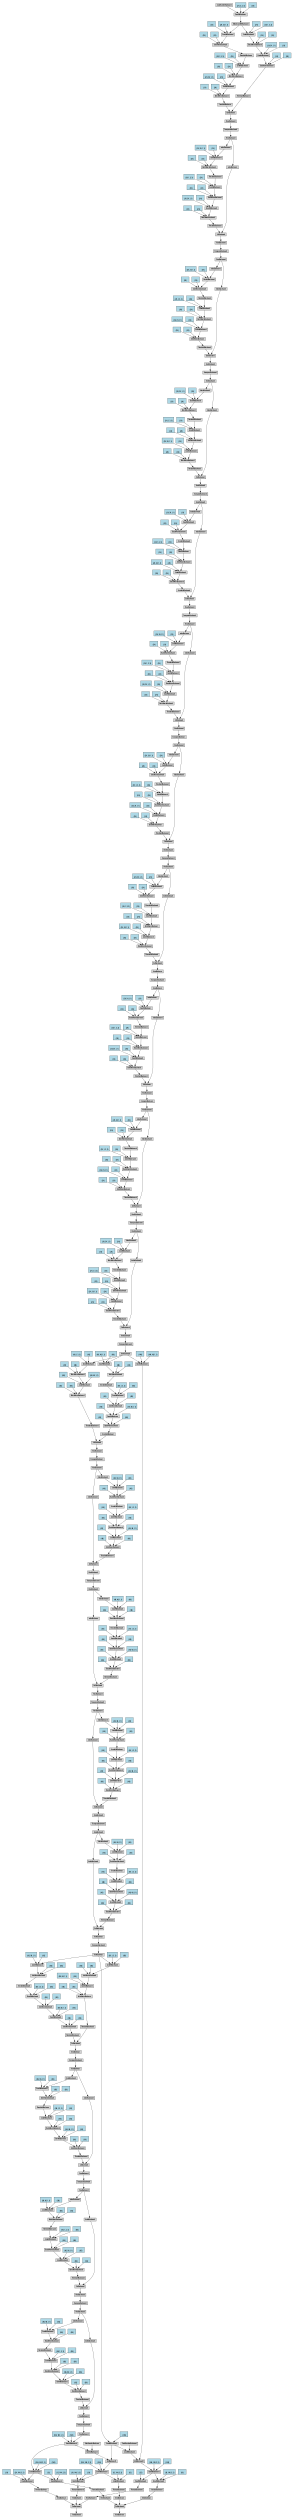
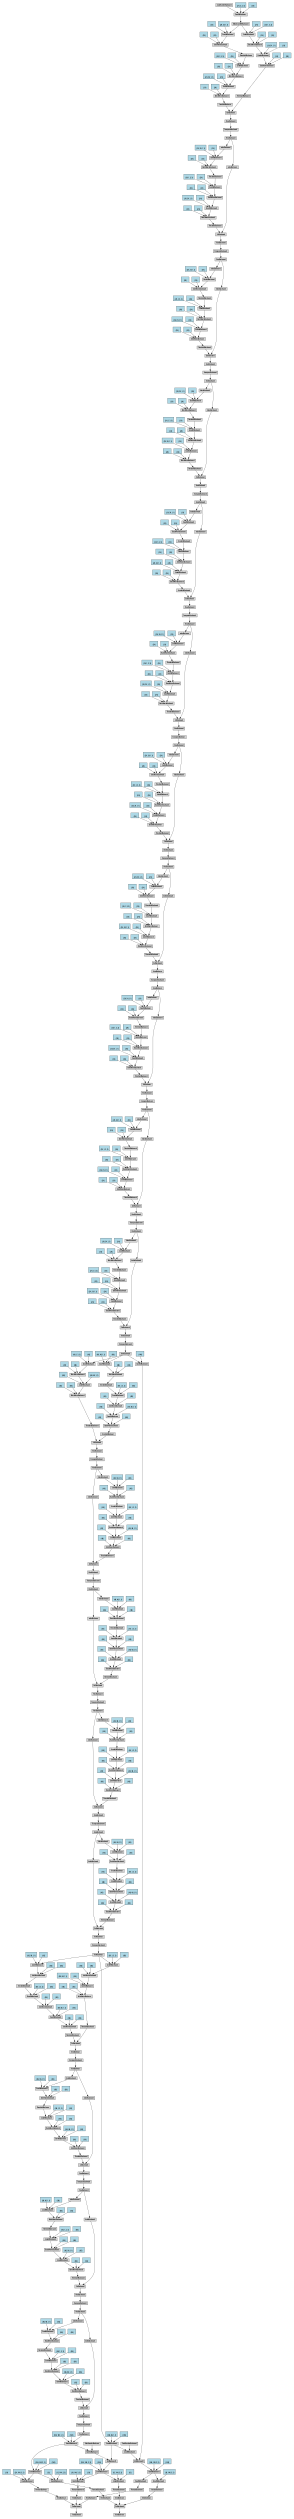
(153, 1354) -> none
none -> (111, 2434)
(141, 2472) -> none
(182, 2472) -> none
